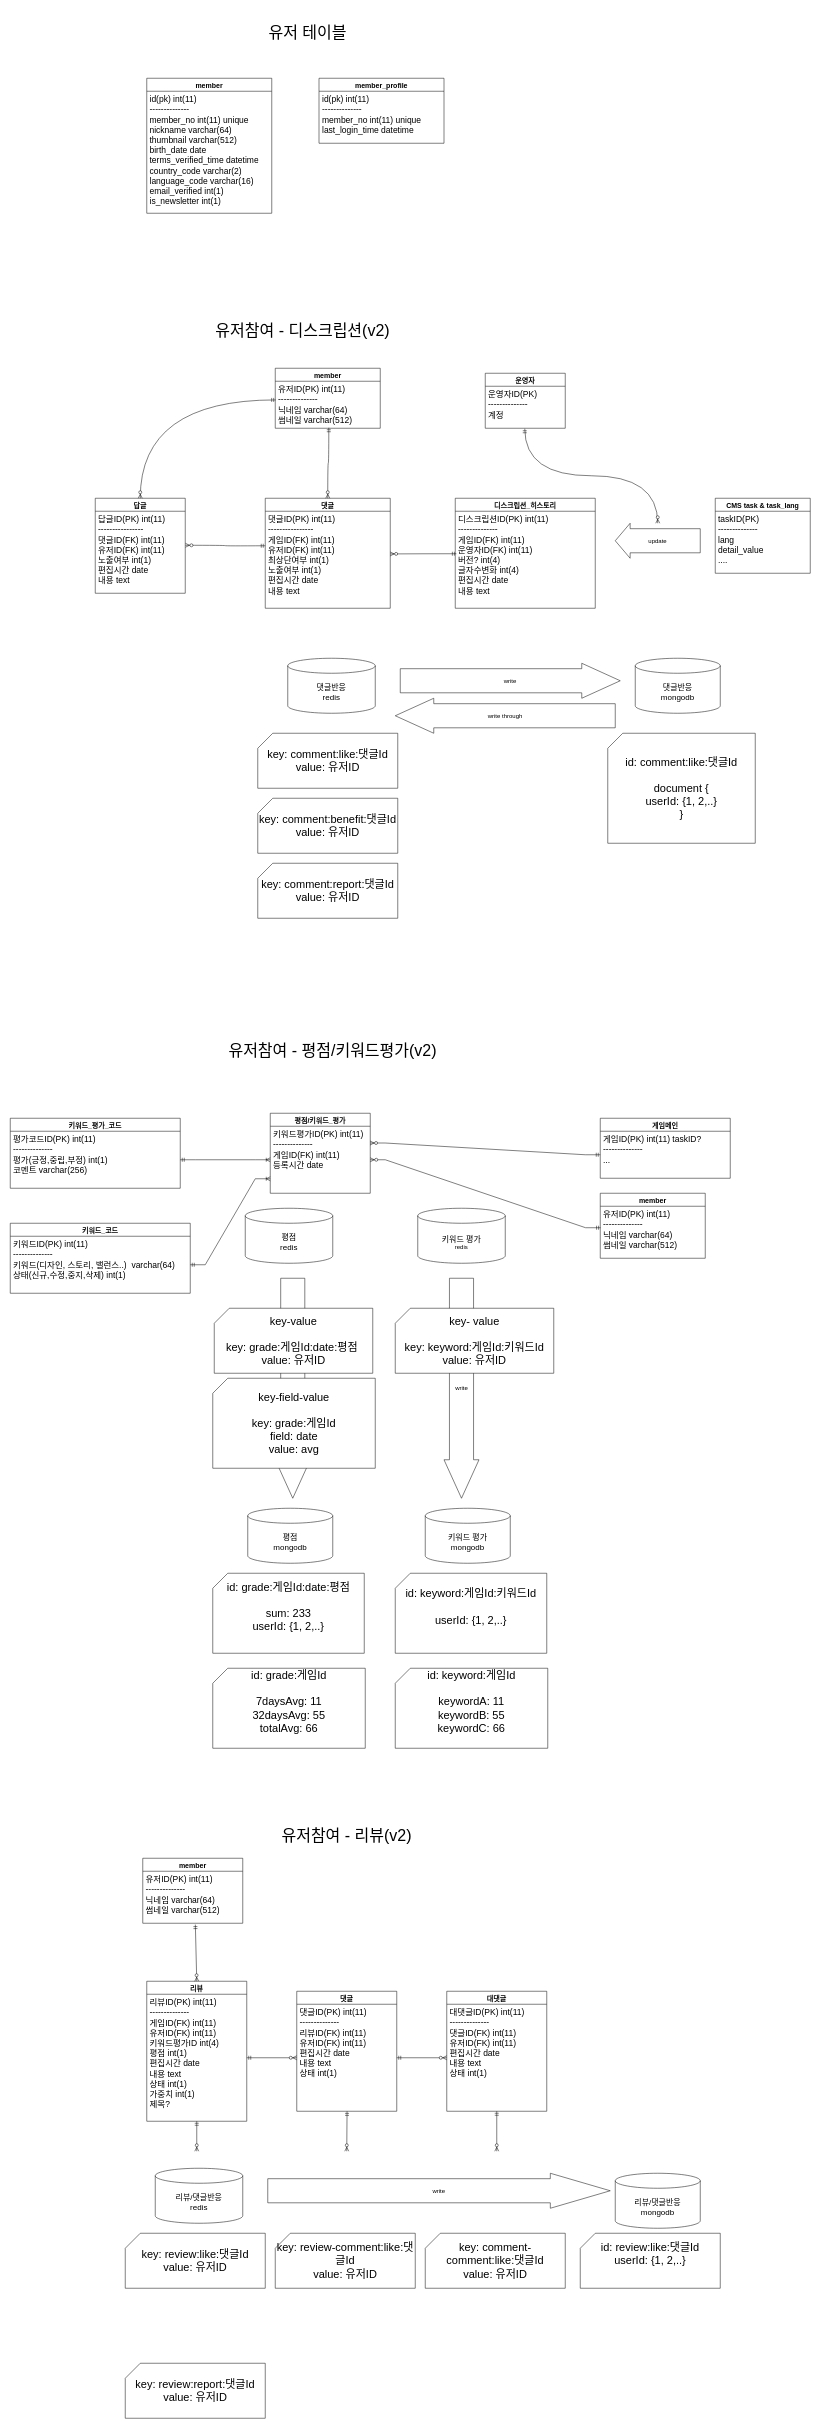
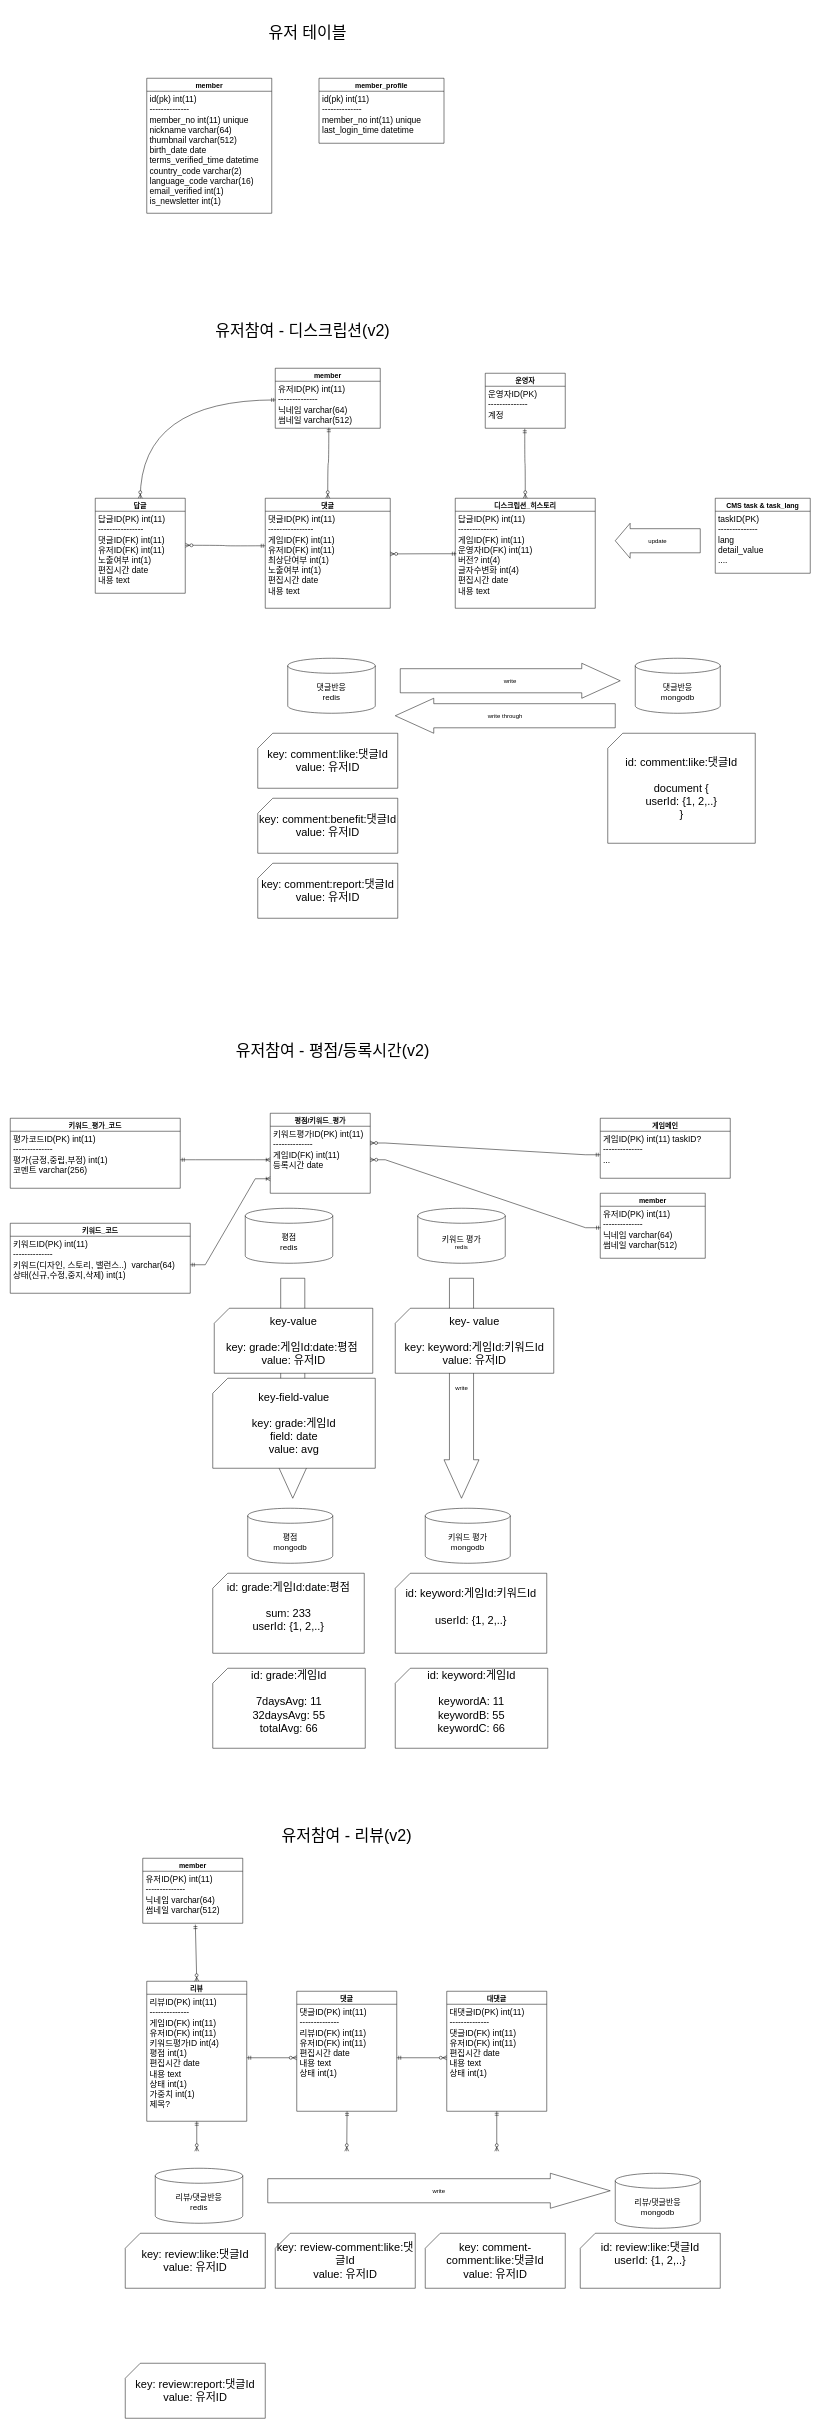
(600, 476) -> (525, 488)
(511, 556) -> (502, 556)
(333, 1051) -> (333, 1051)
